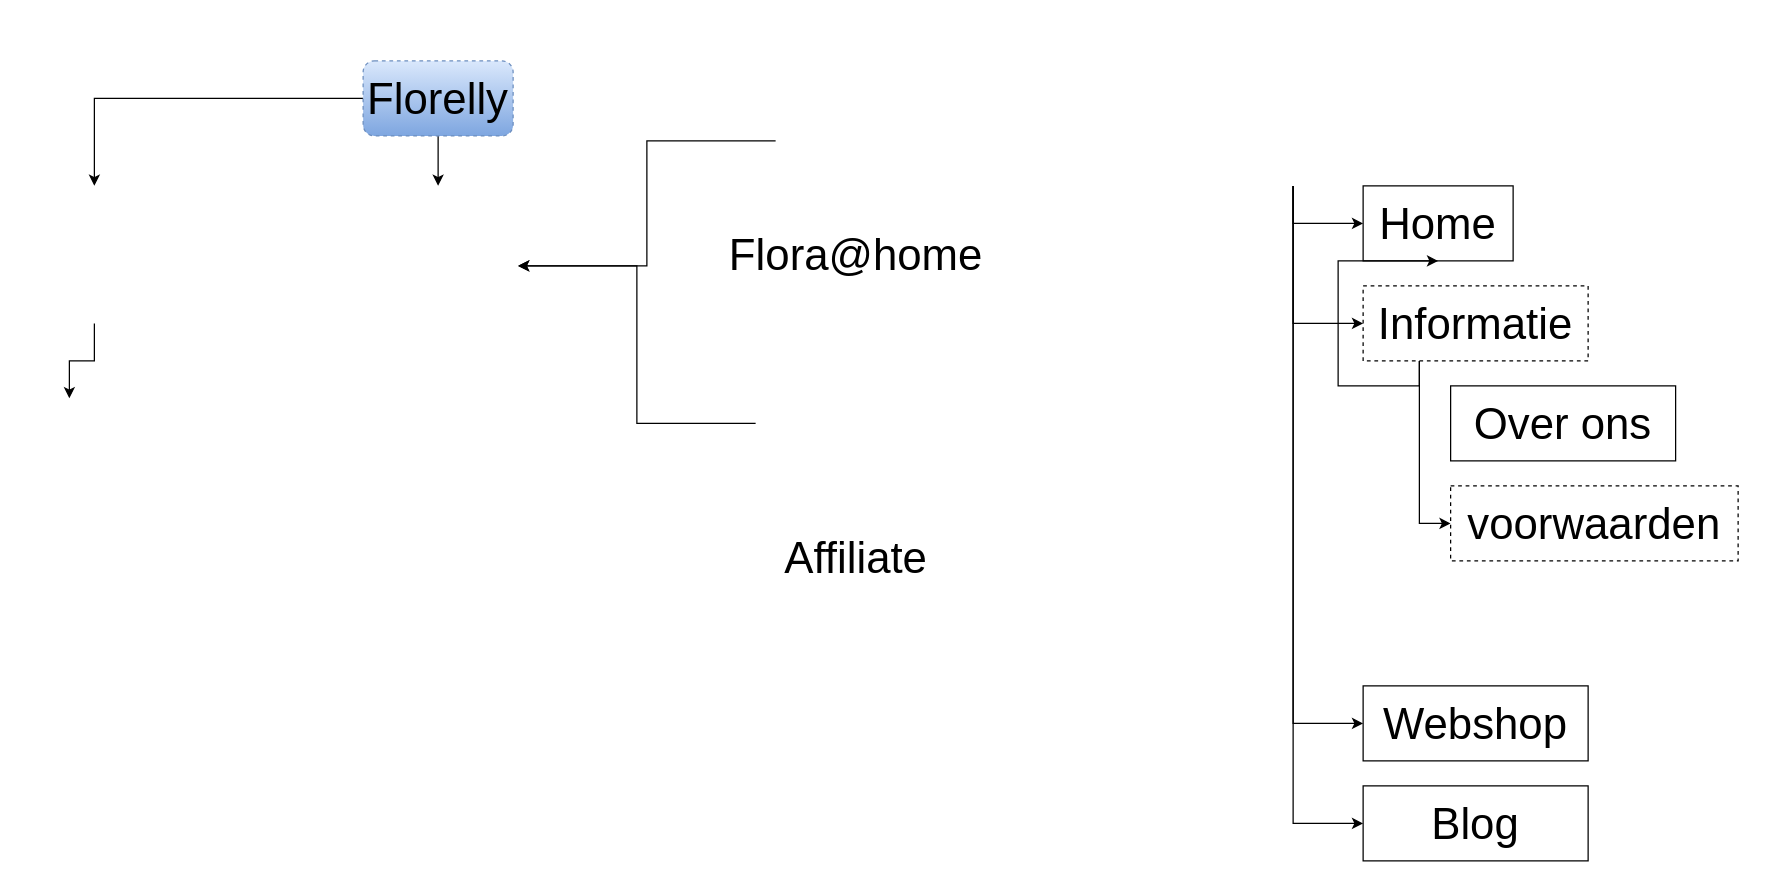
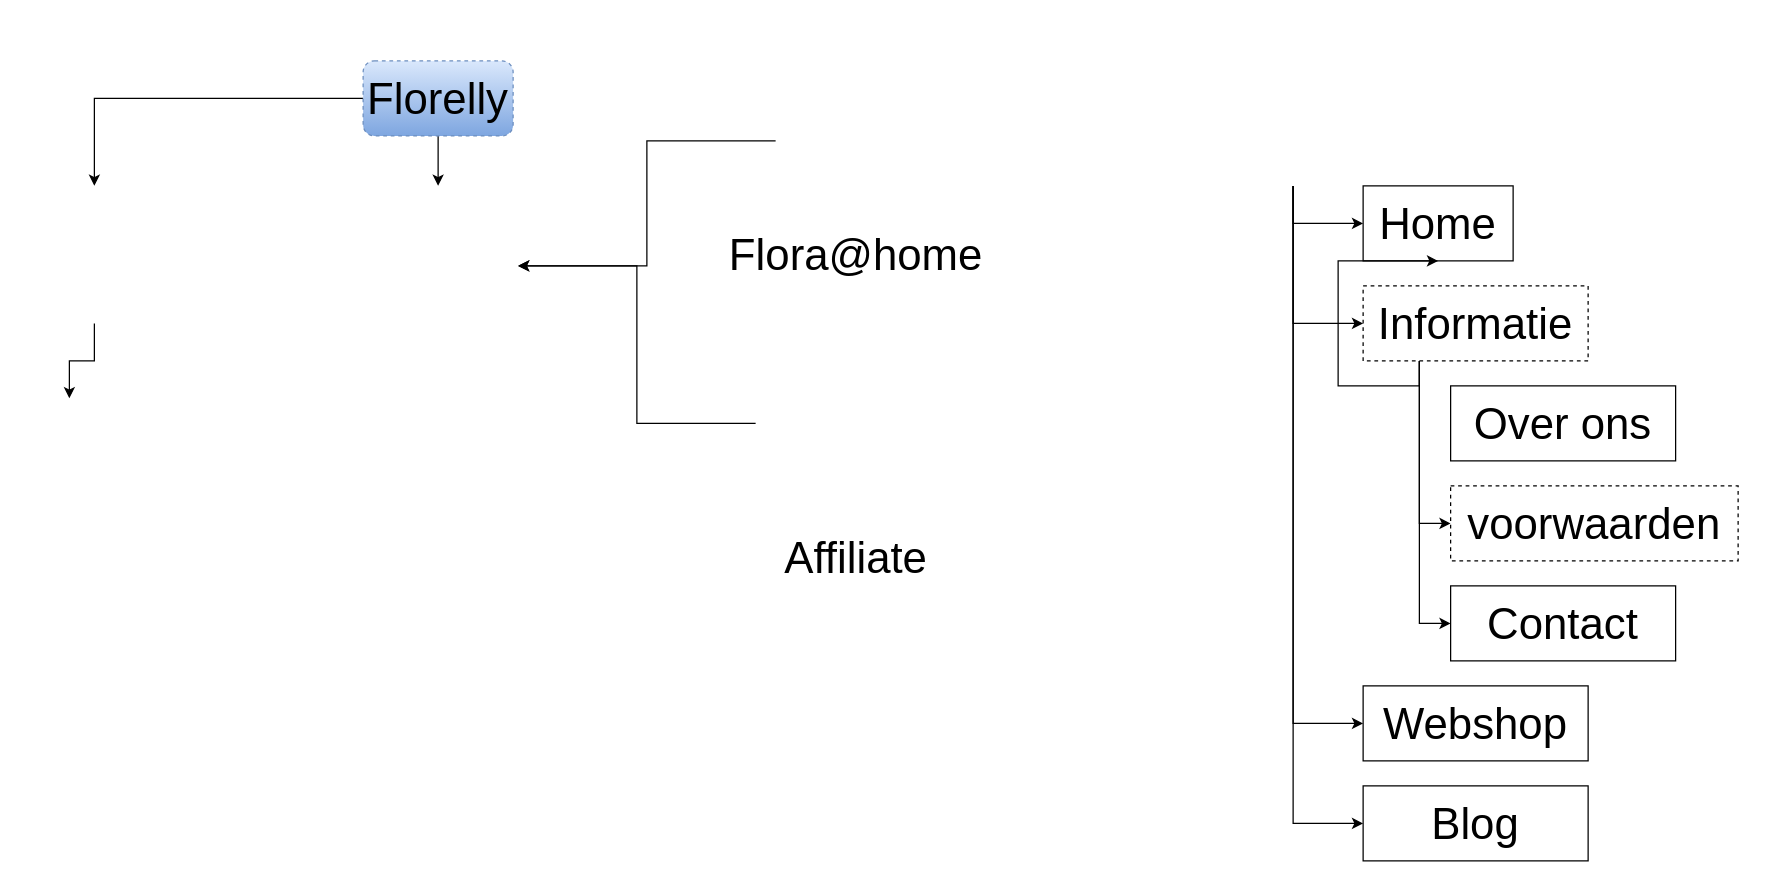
none -> (1419, 586)
none -> (1563, 623)
